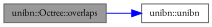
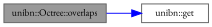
(175, 13) -> (175, 13)
